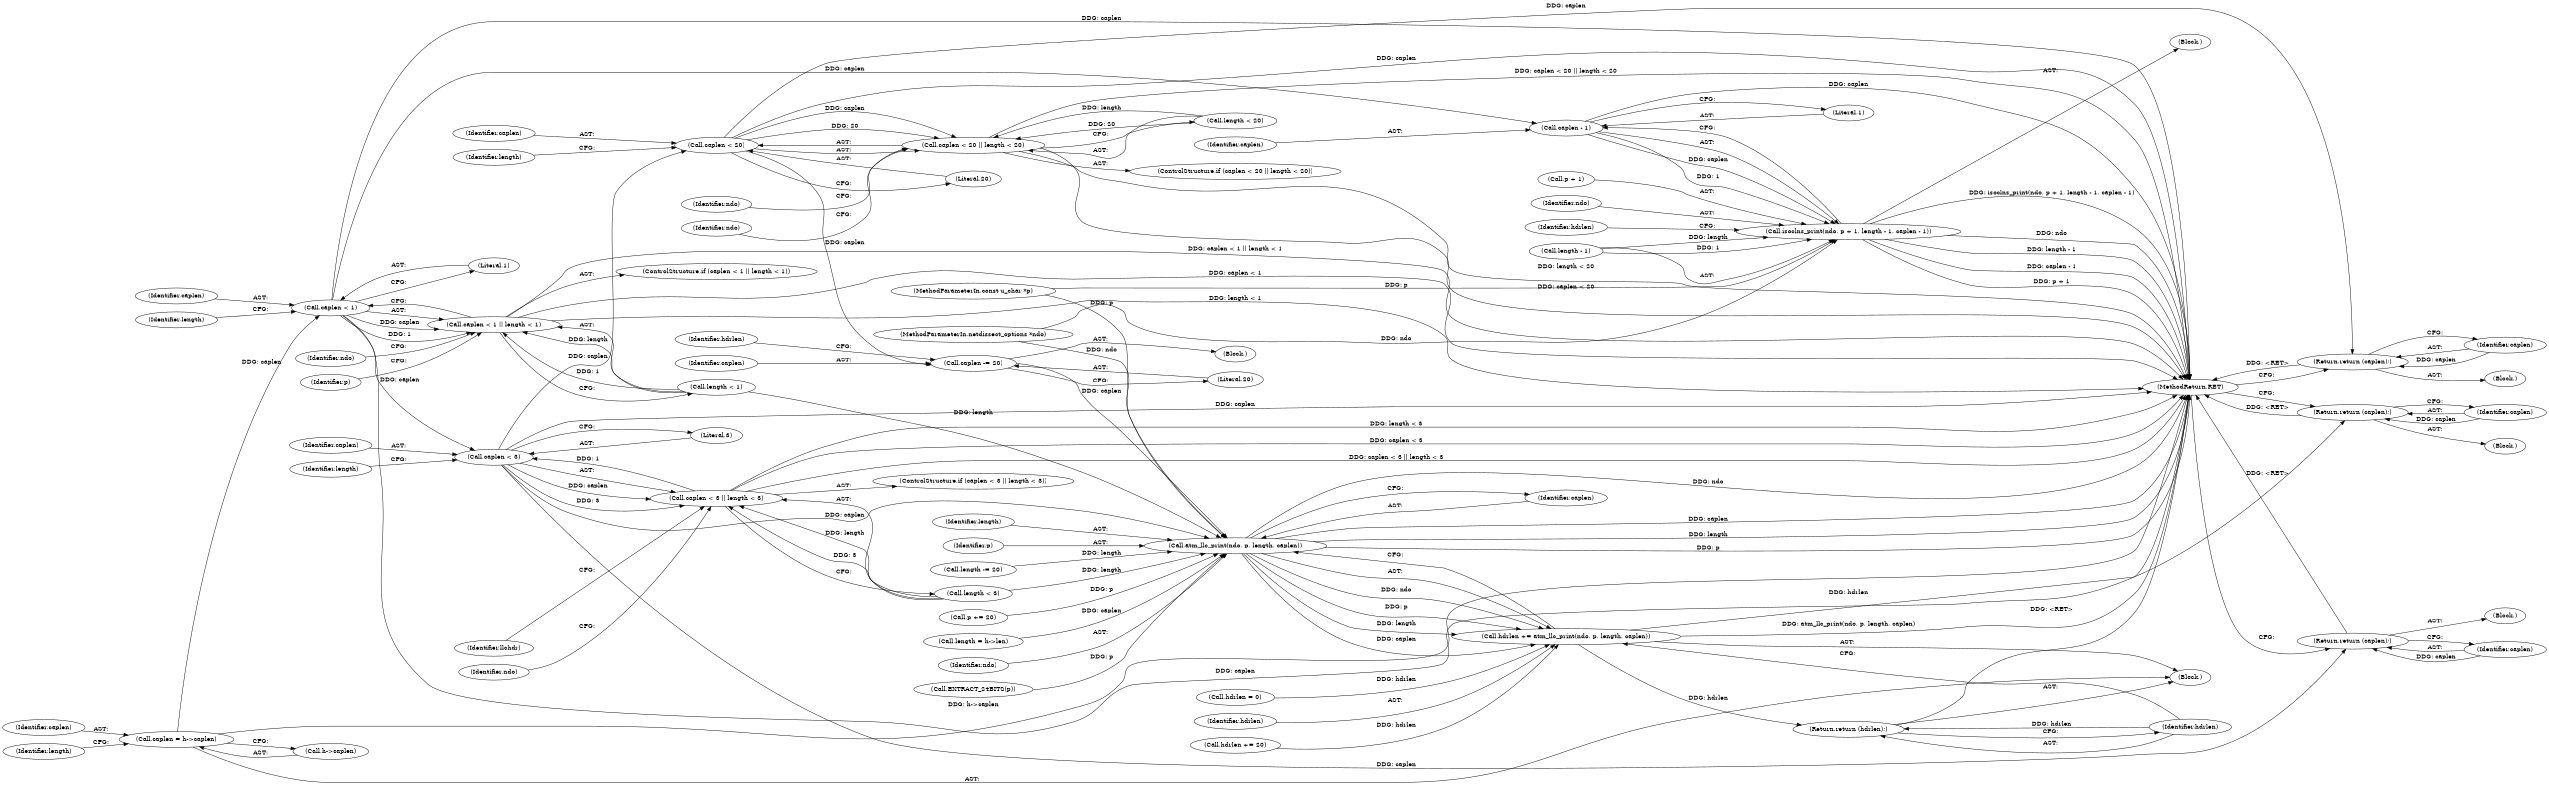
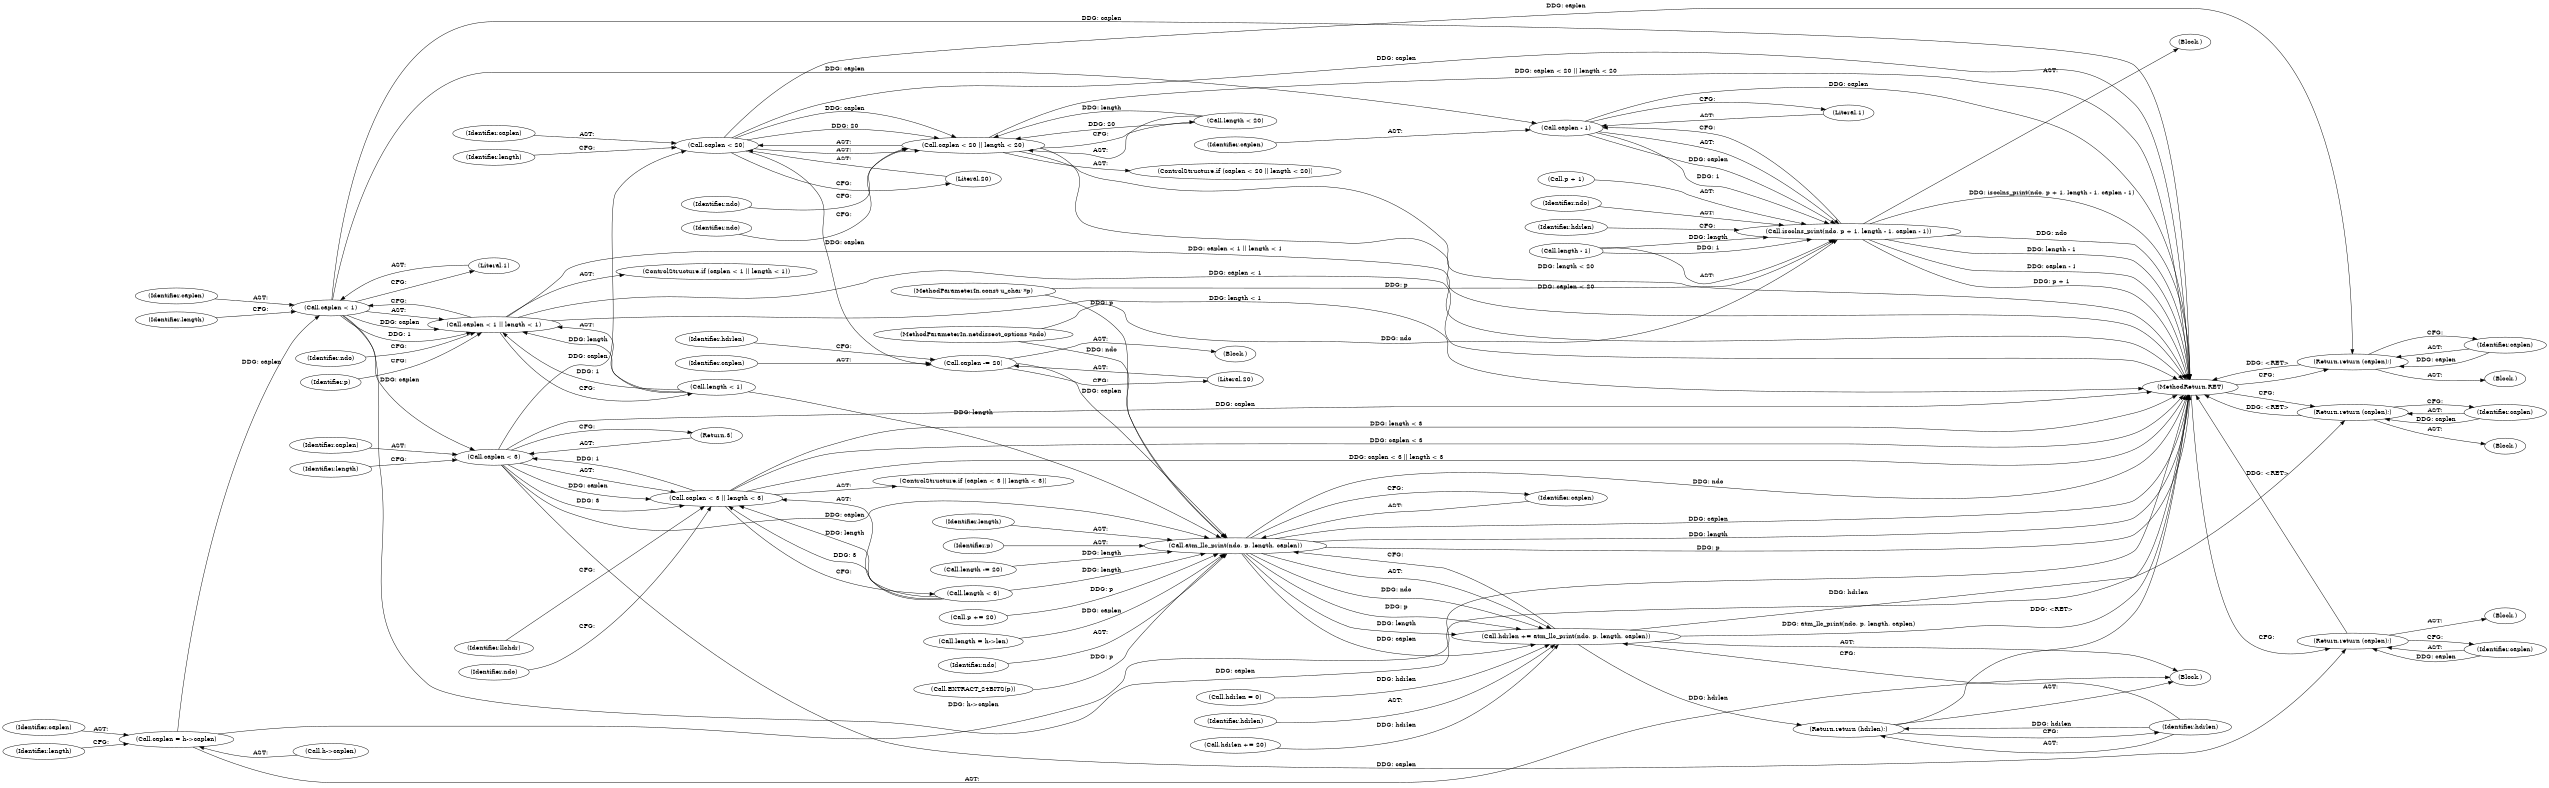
(717, 436) -> (717, 436)
(259, 746) -> none
